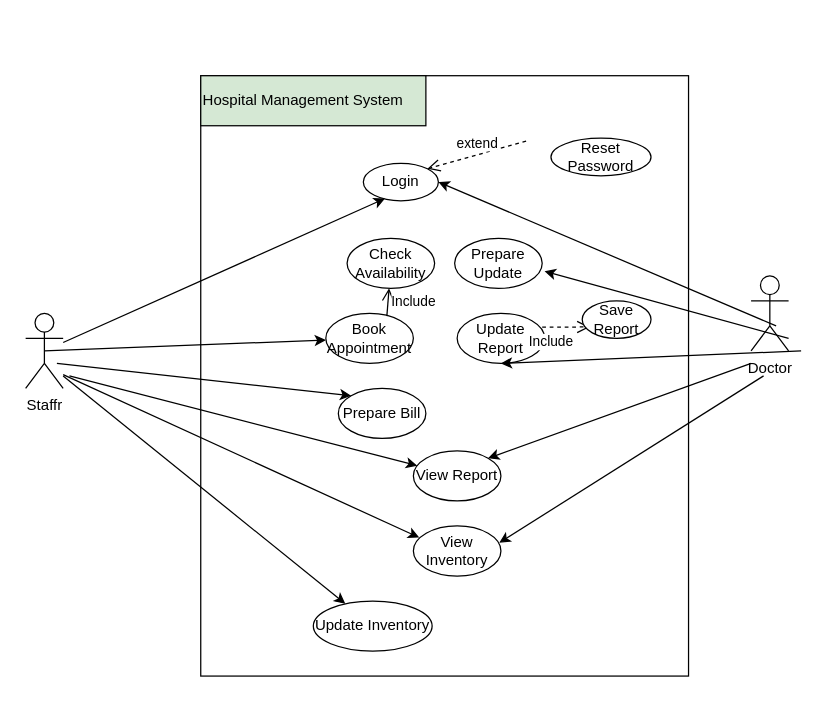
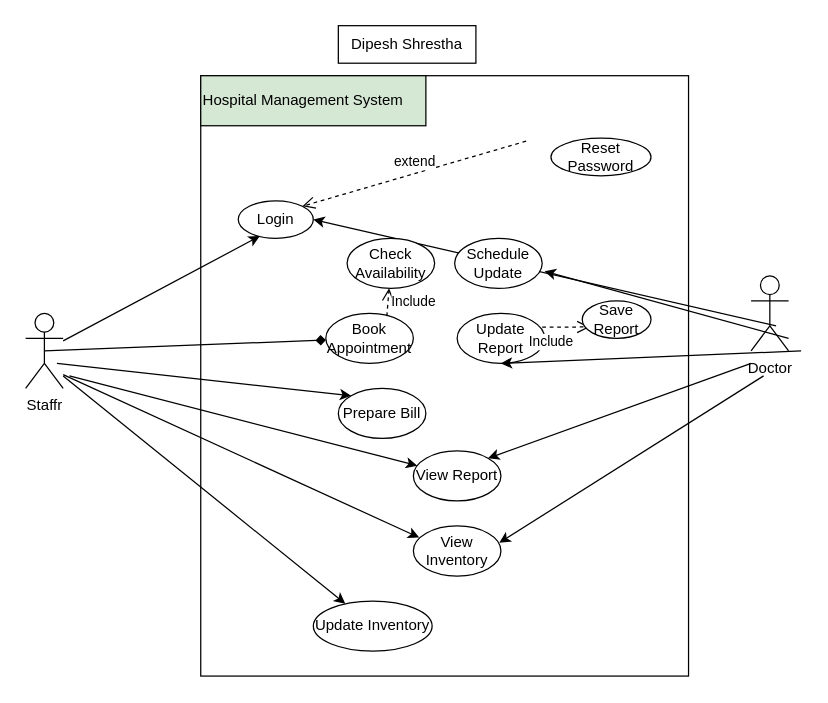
none -> (407, 44)
(401, 182) -> (276, 219)
(498, 263) -> (498, 263)
(388, 303) -> (388, 303)
(316, 340) -> (315, 340)
